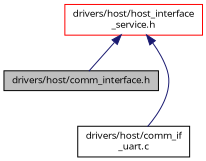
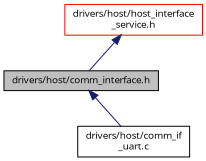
(169, 86) -> (108, 112)
